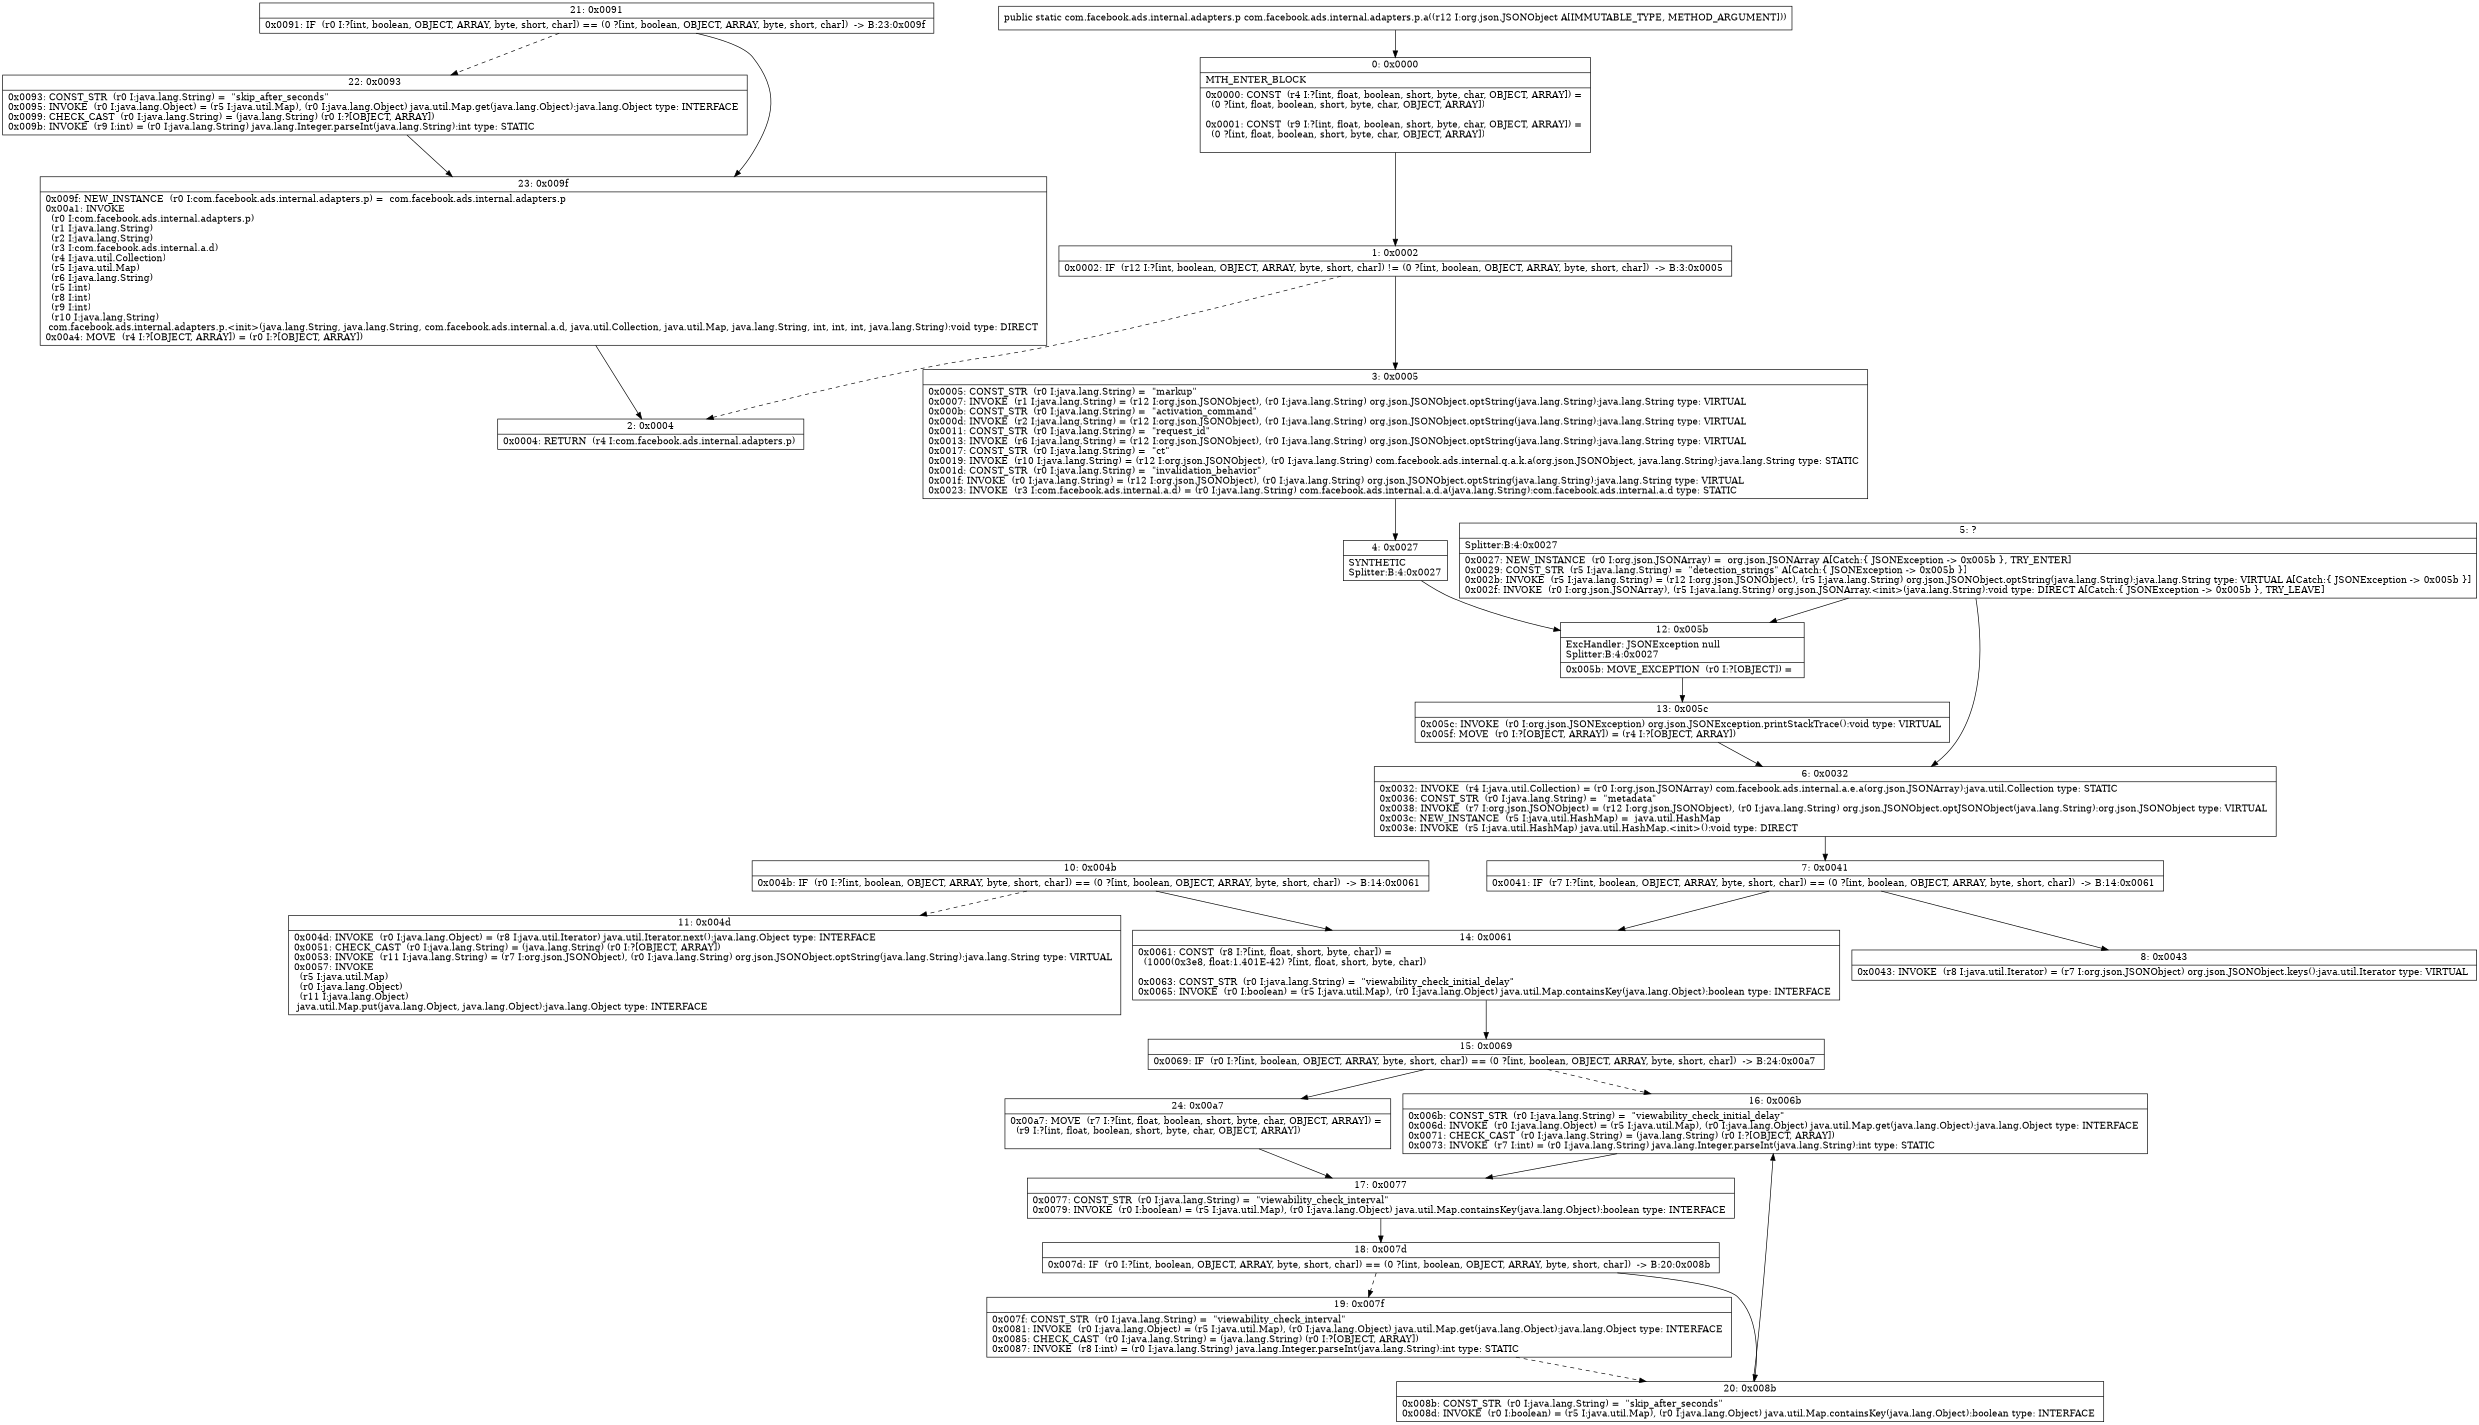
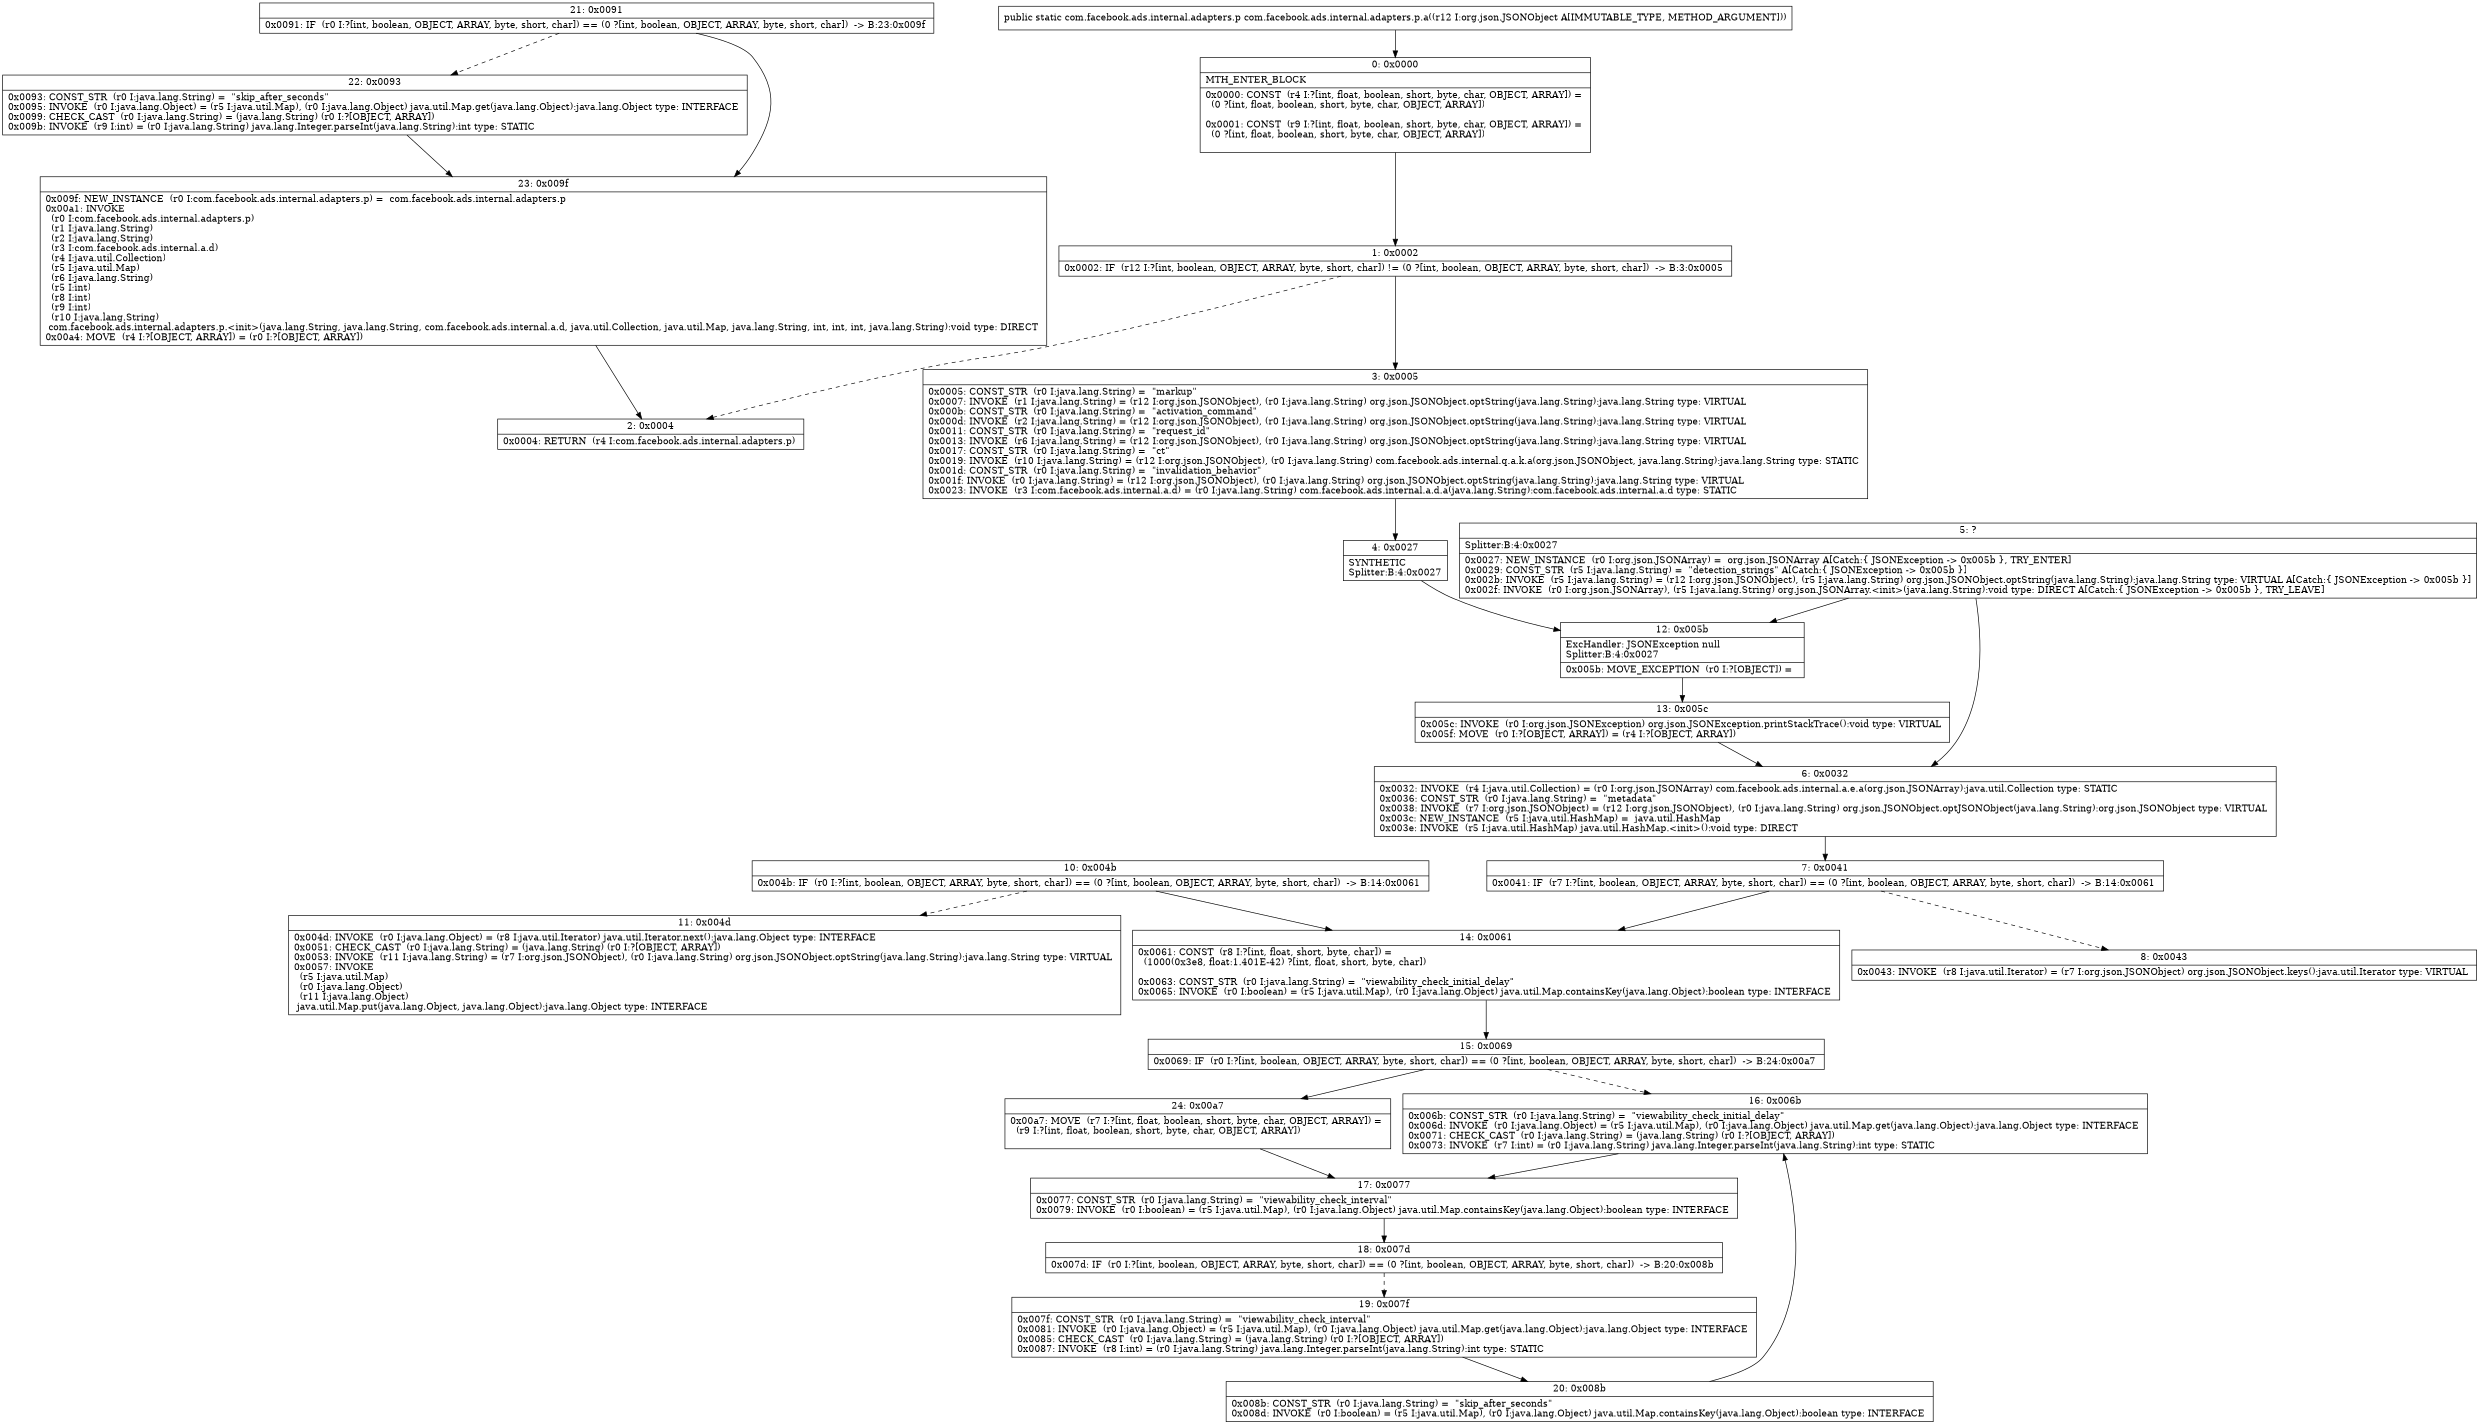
(1991, 920) -> (1991, 920)
(1719, 1289) -> none
(1578, 1369) -> (1492, 1368)
